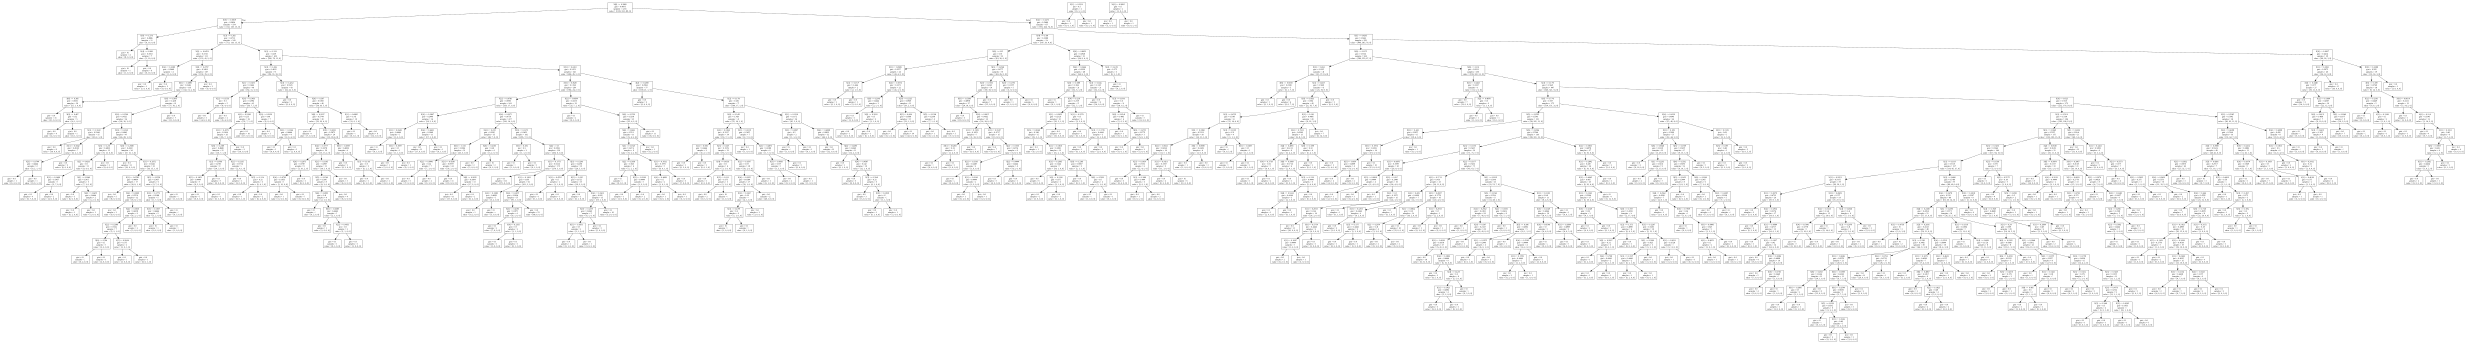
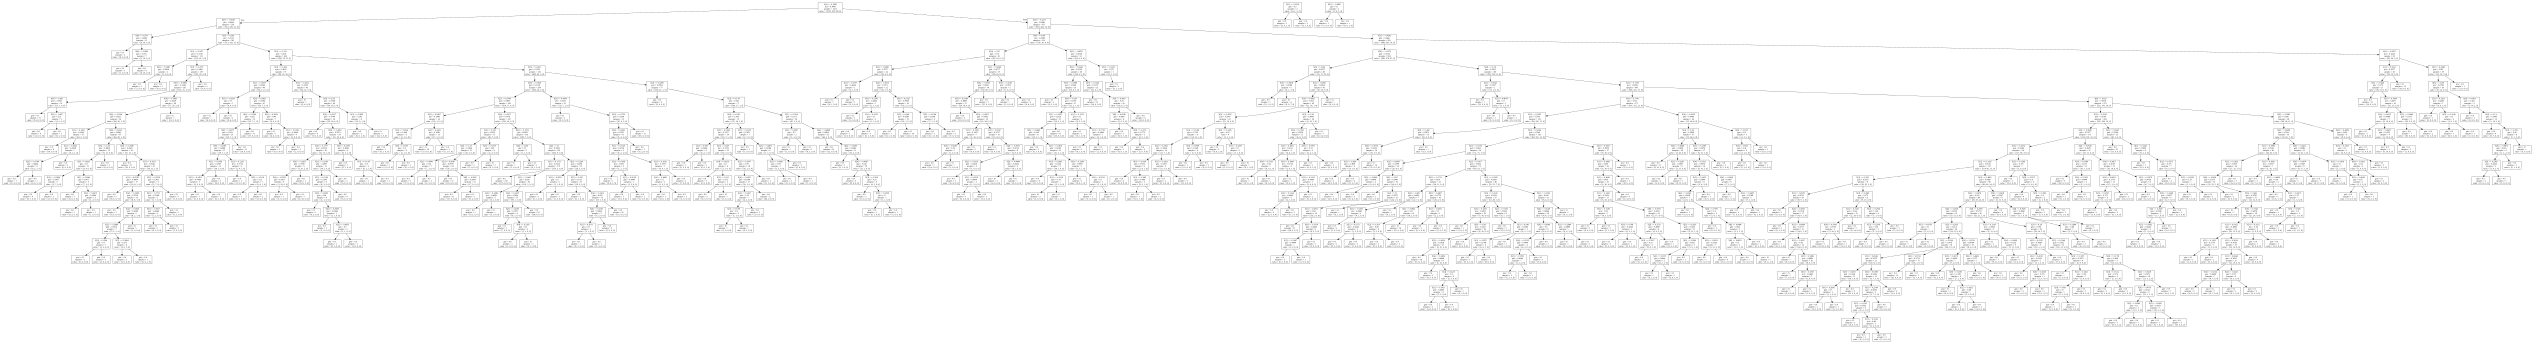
none -> (2124, 197)
(1606, 251) -> (1637, 236)
